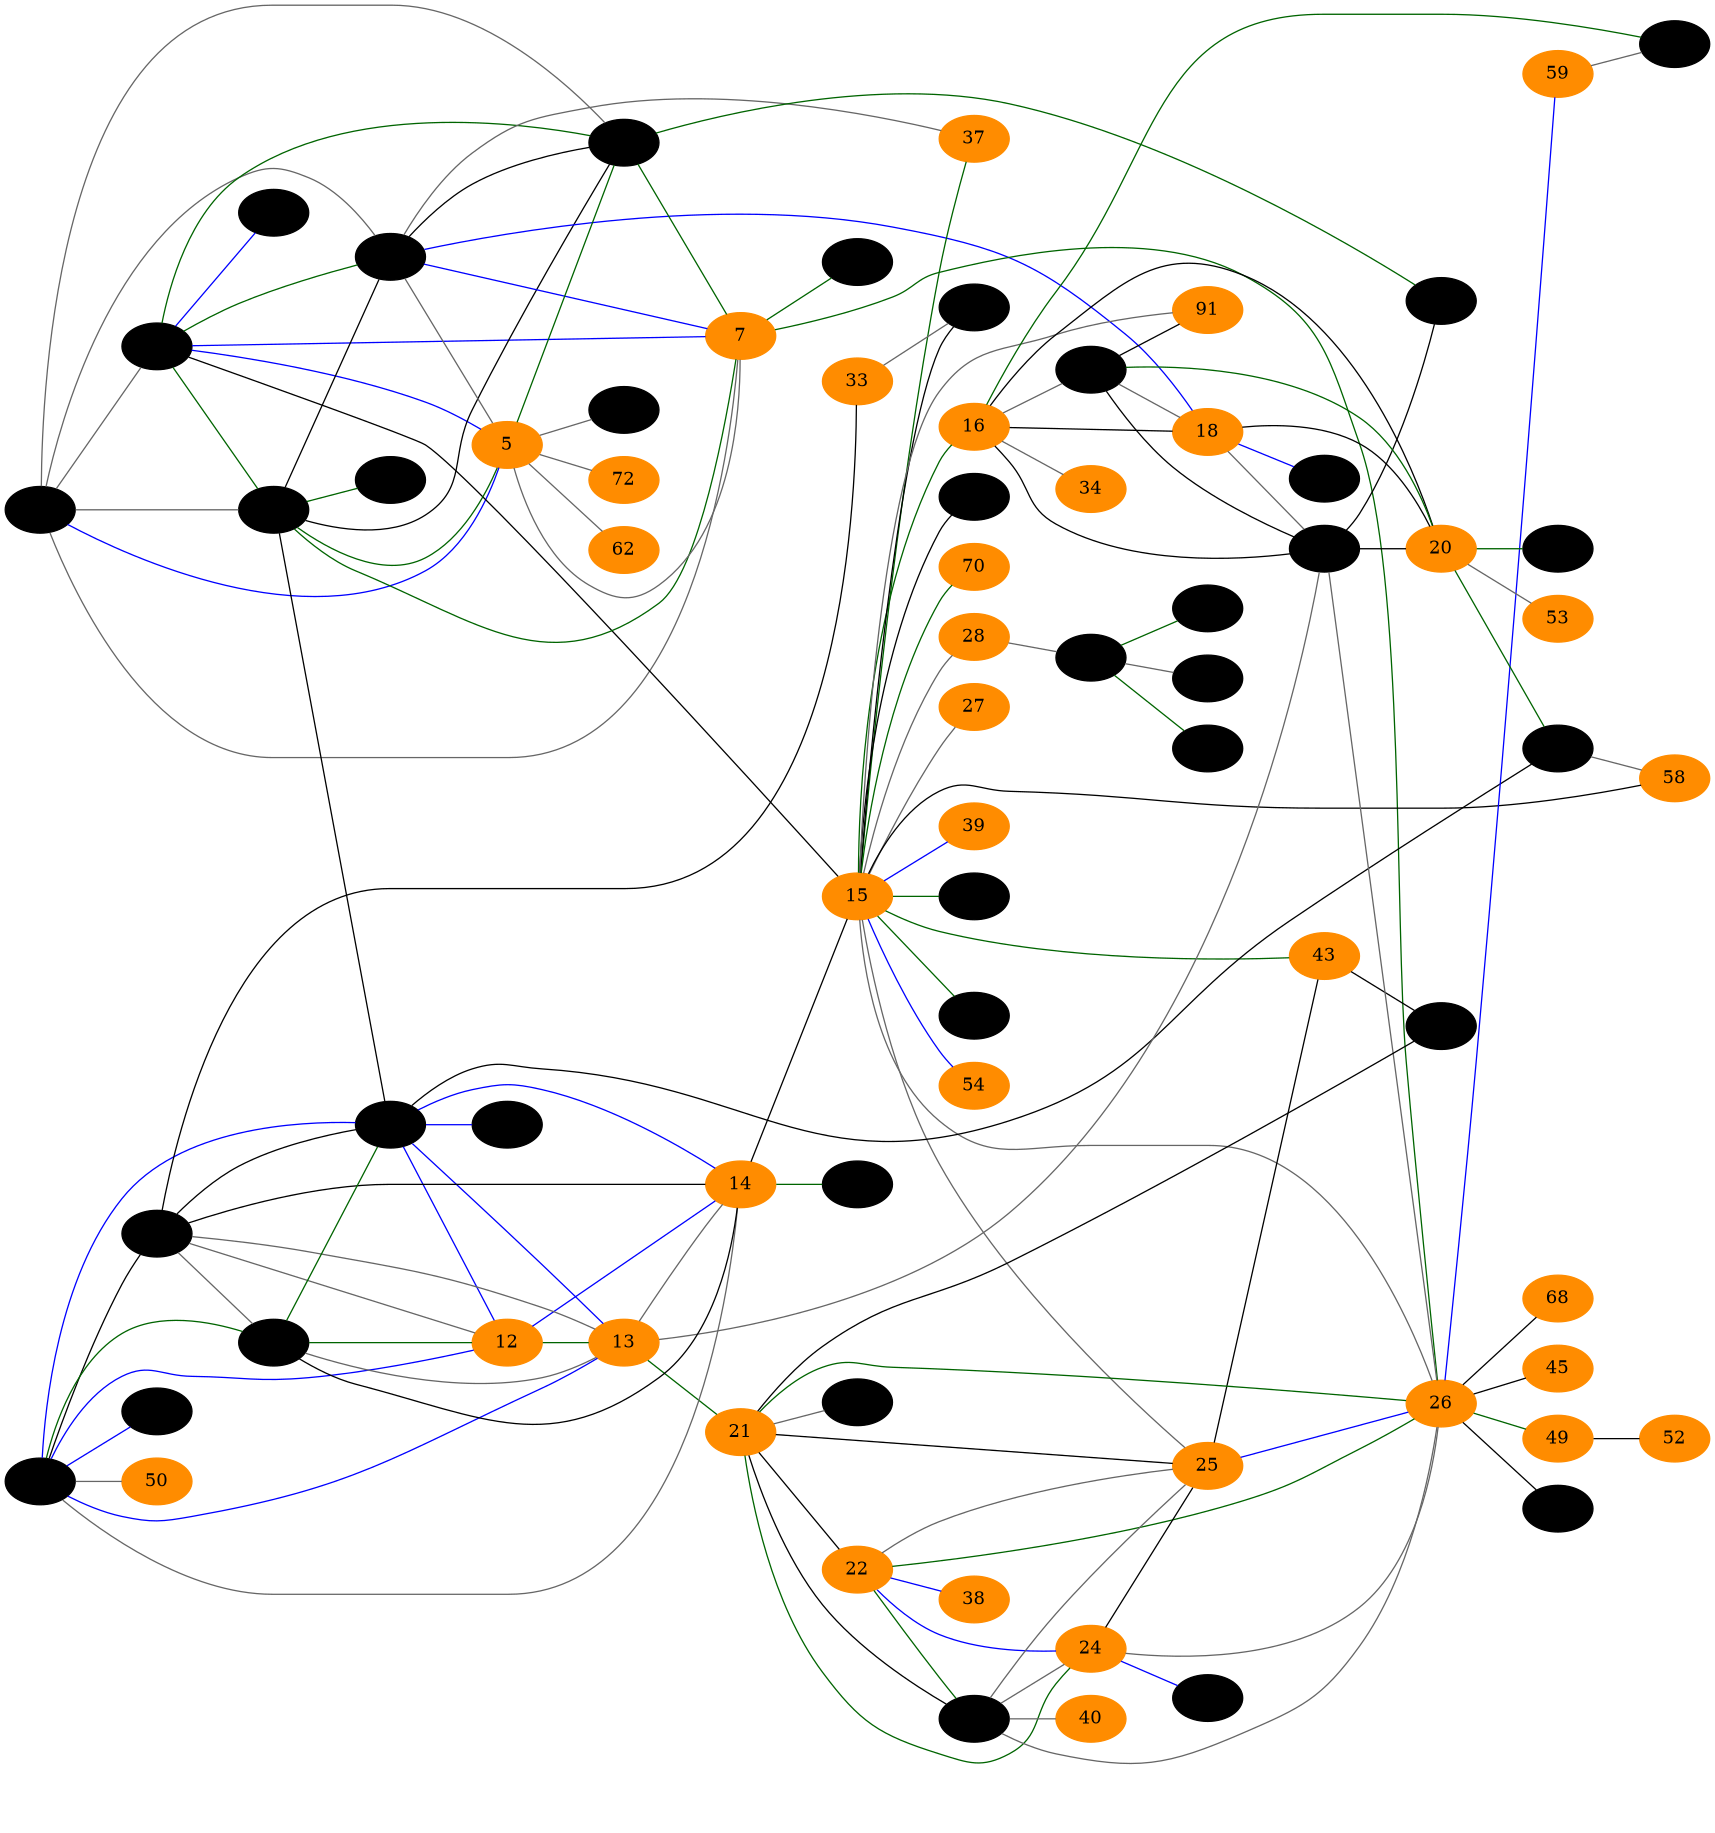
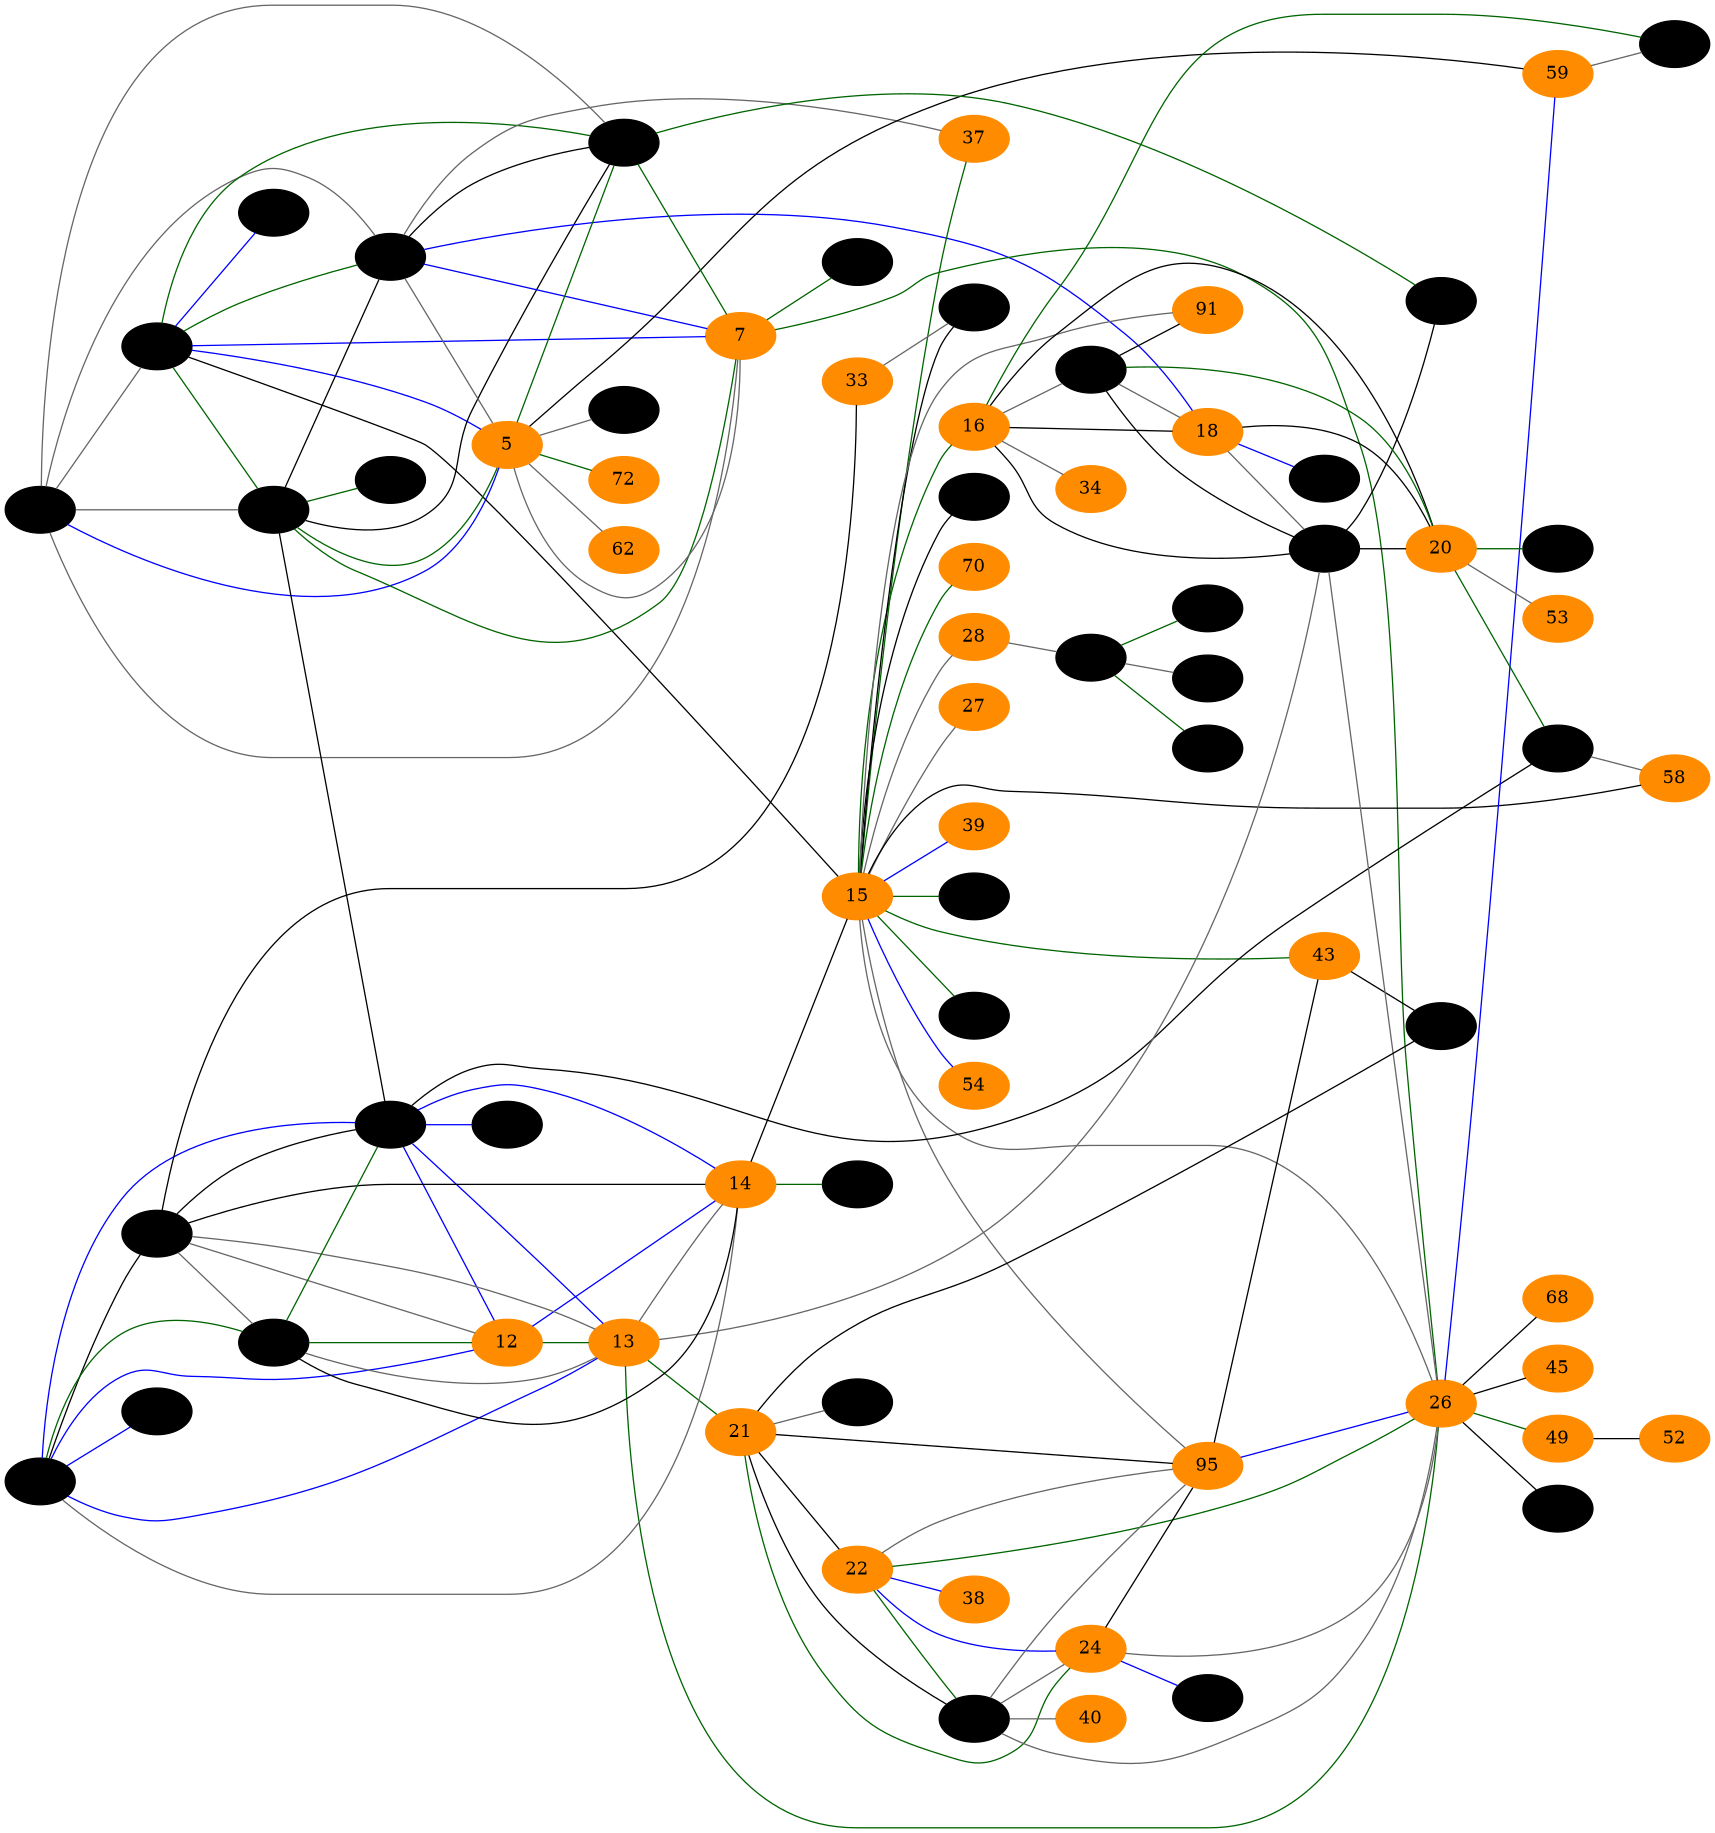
none -> (997, 87)
(566, 463) -> (566, 463)
(1075, 1376) -> (1001, 1828)
(1208, 1466) -> (1208, 1466)
(157, 1481) -> none
